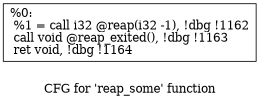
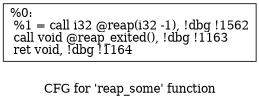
(130, 26) -> (130, 26)
